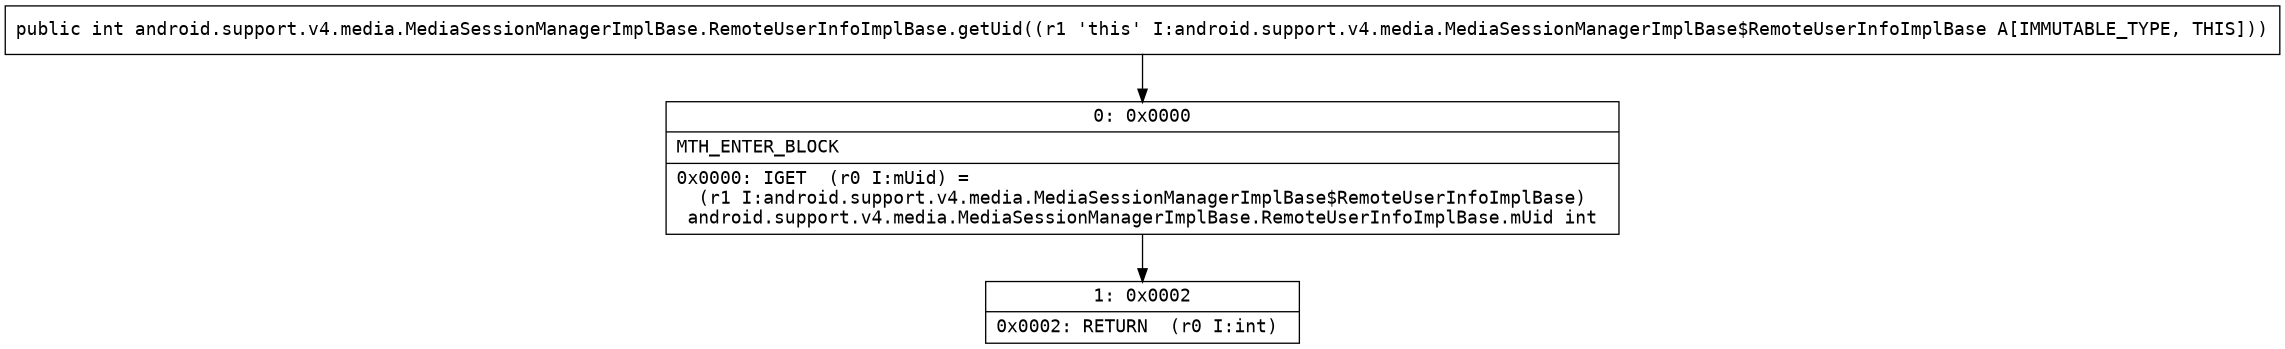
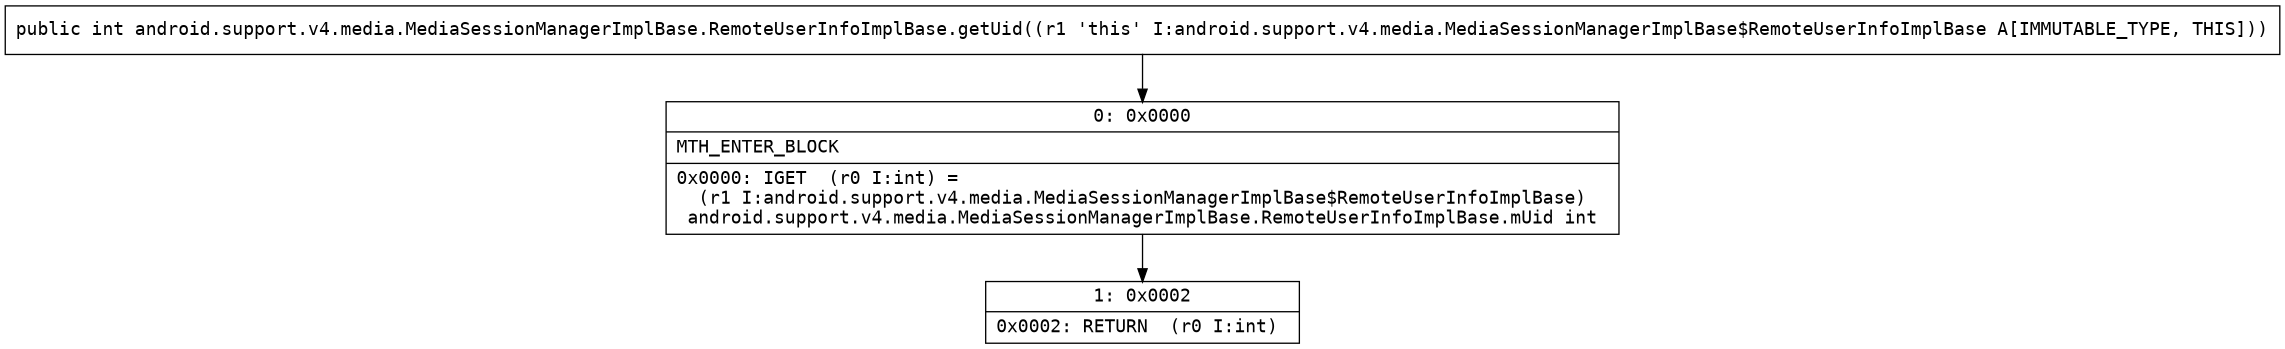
(829, 178) -> (823, 178)
